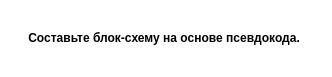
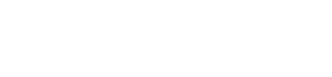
(165, 38) -> none
